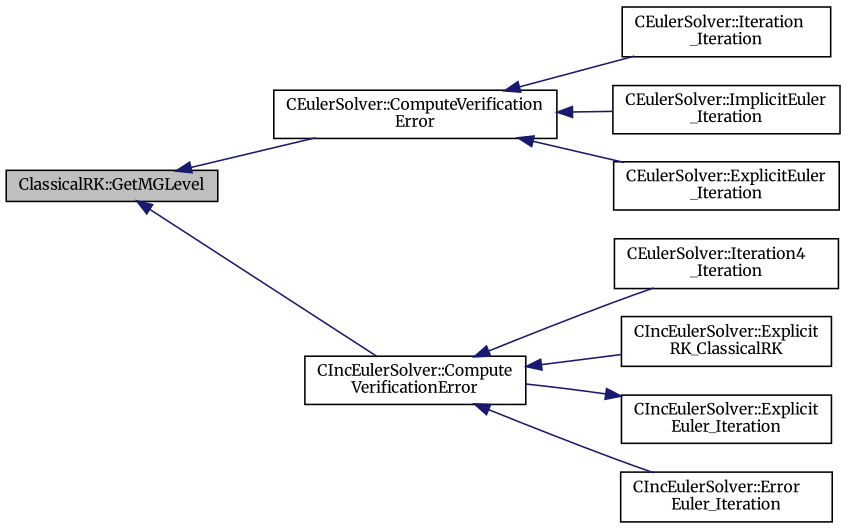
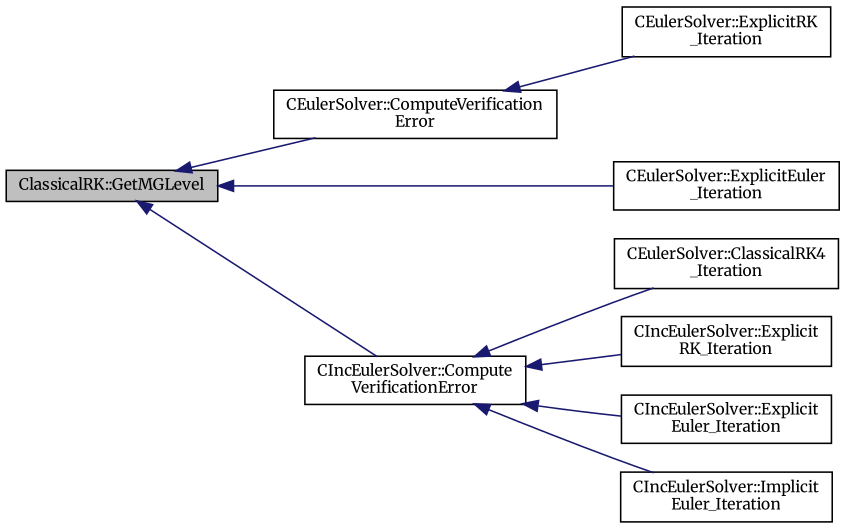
(726, 32) -> (726, 32)
(726, 110) -> none
(579, 152) -> (423, 186)
(726, 264) -> (726, 264)
(726, 341) -> (726, 341)
(566, 389) -> (580, 411)
(726, 497) -> (726, 497)
